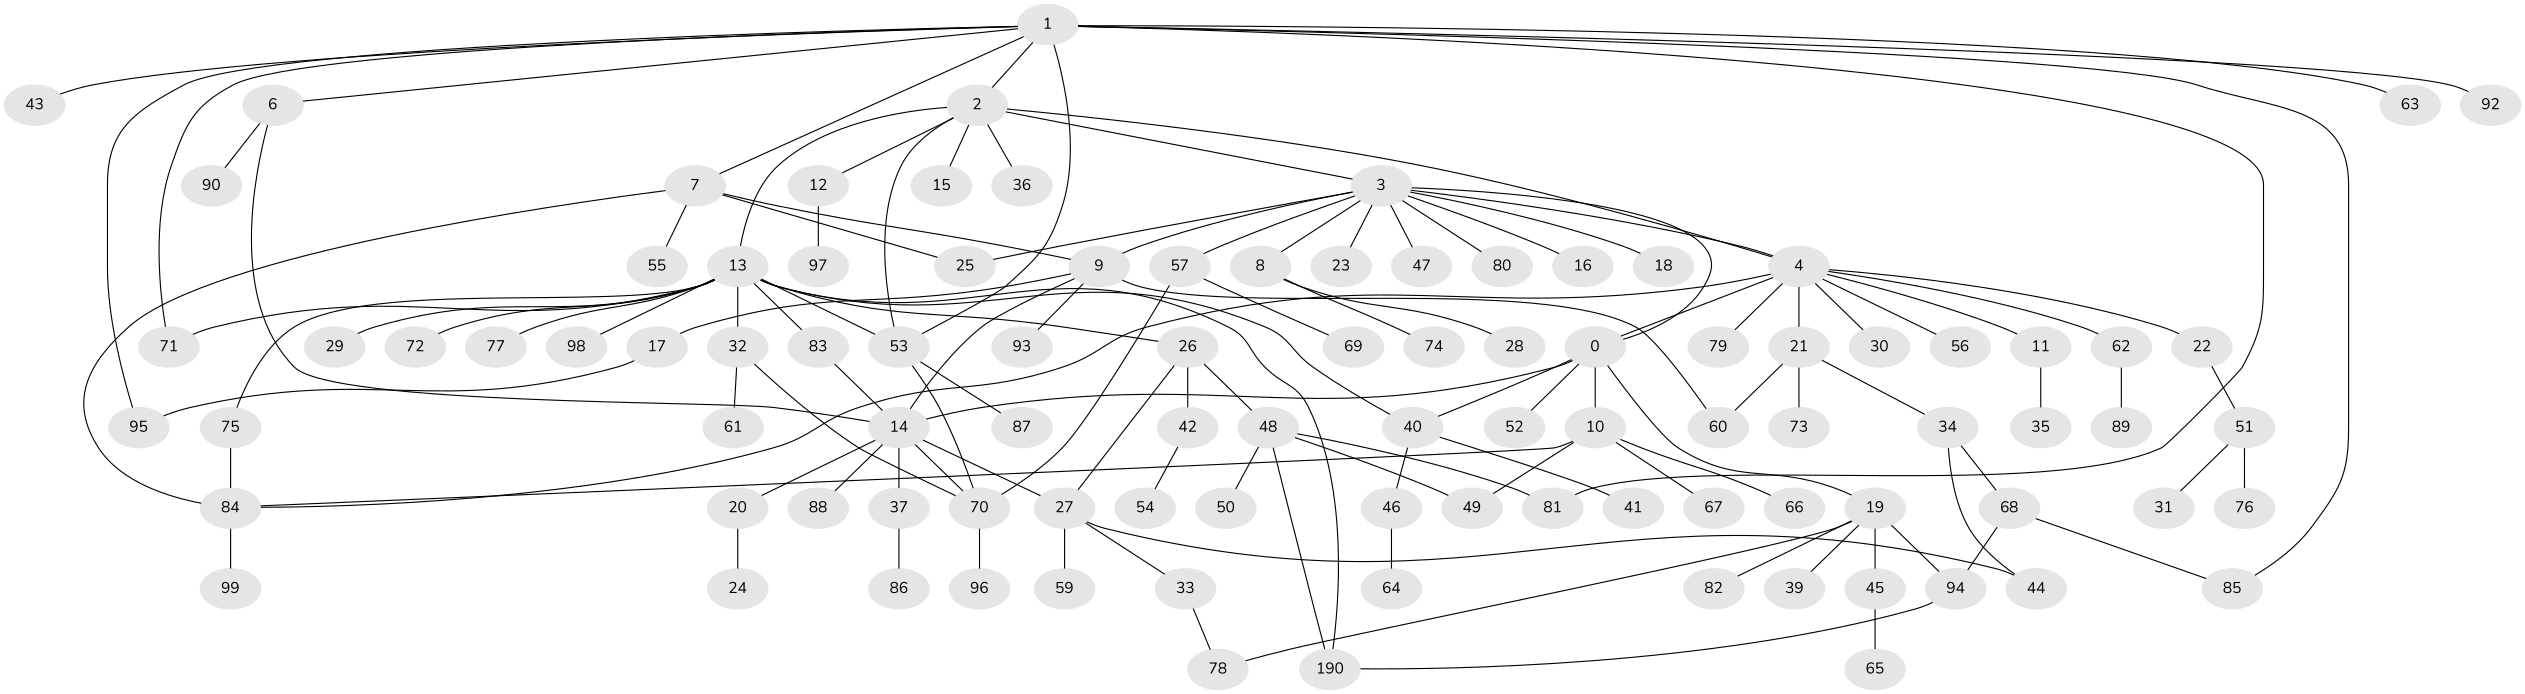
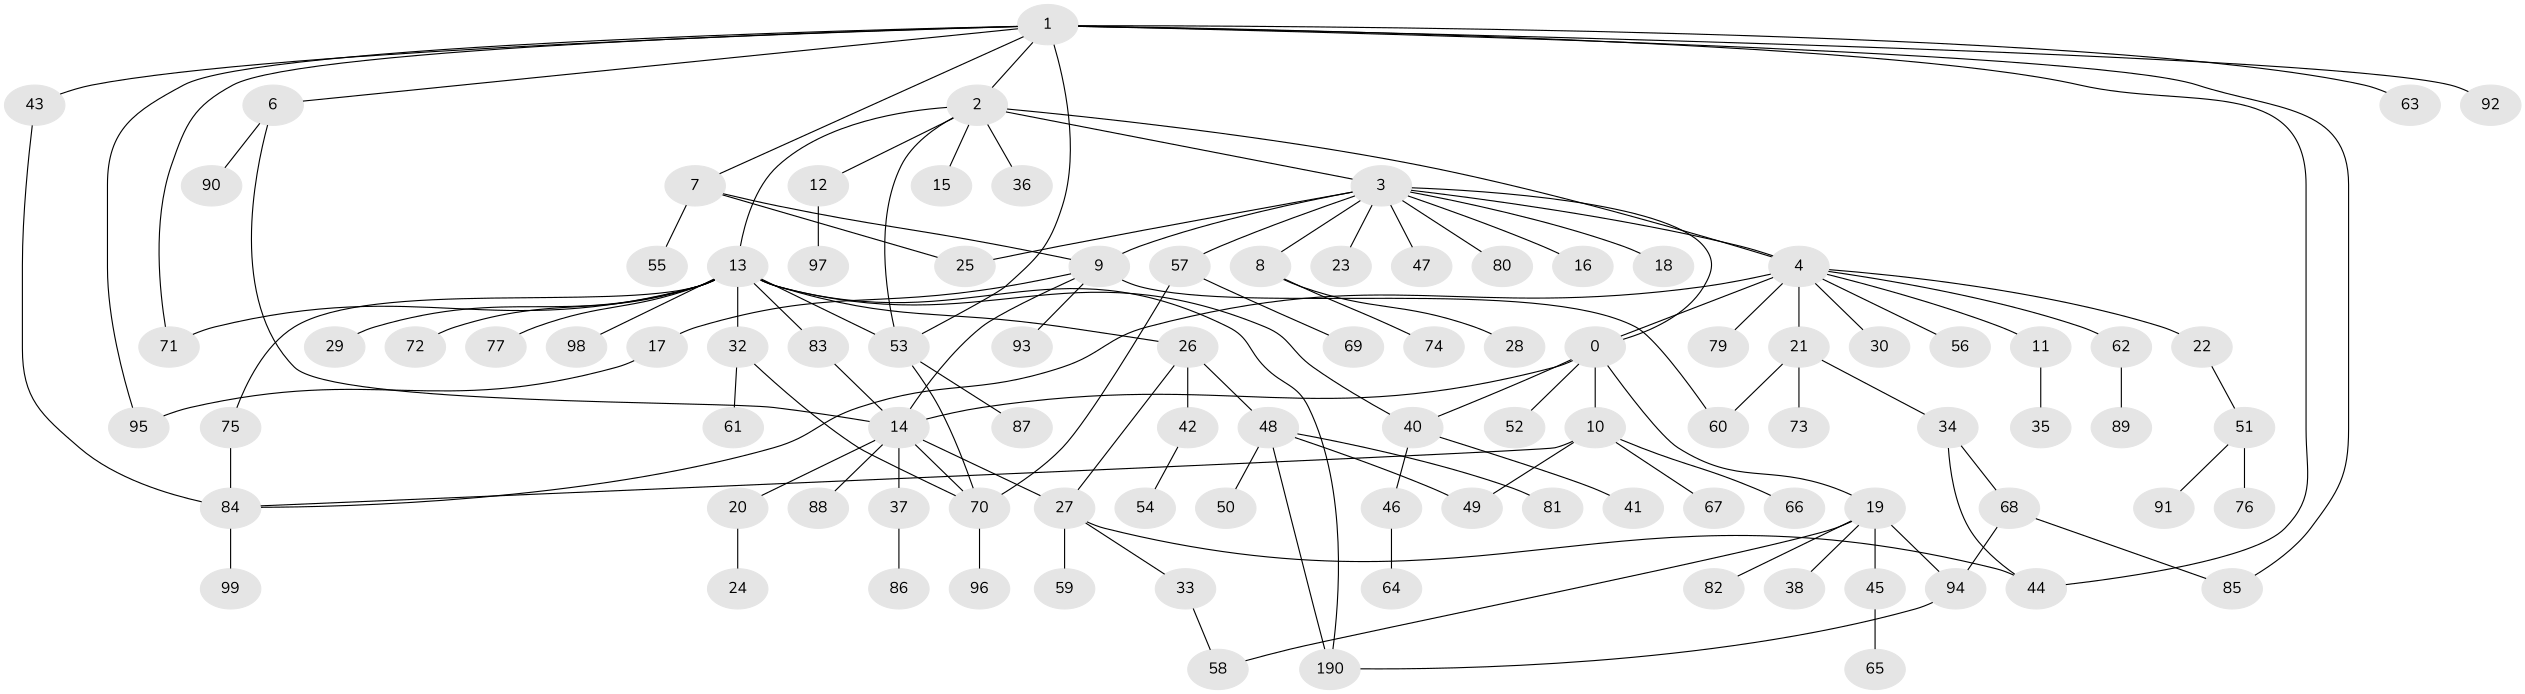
(2125, 114) -> (2006, 73)
(265, 267) -> (23, 364)
(2164, 508) -> (2164, 508)
(1794, 589) -> (1794, 589)
(1218, 669) -> (1218, 669)
